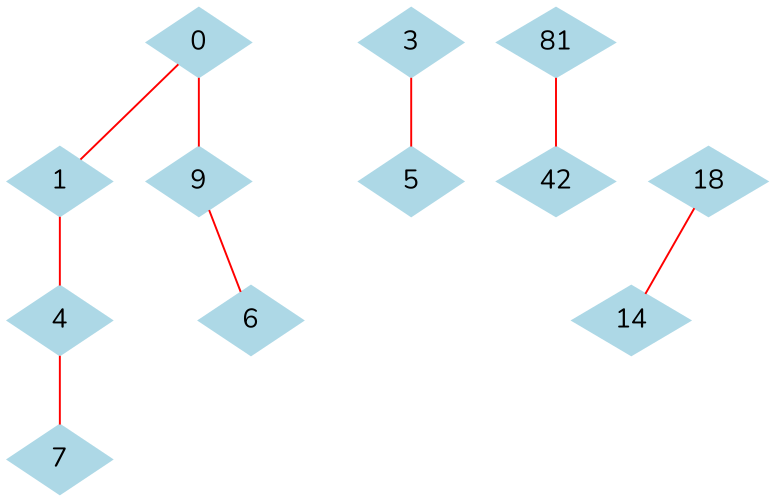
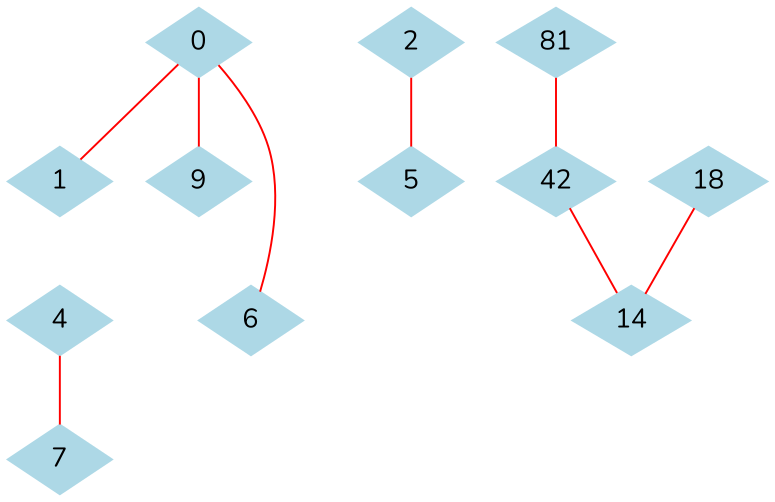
(411, 42) -> (411, 42)
(60, 251) -> none
(225, 251) -> (273, 172)
none -> (593, 251)
